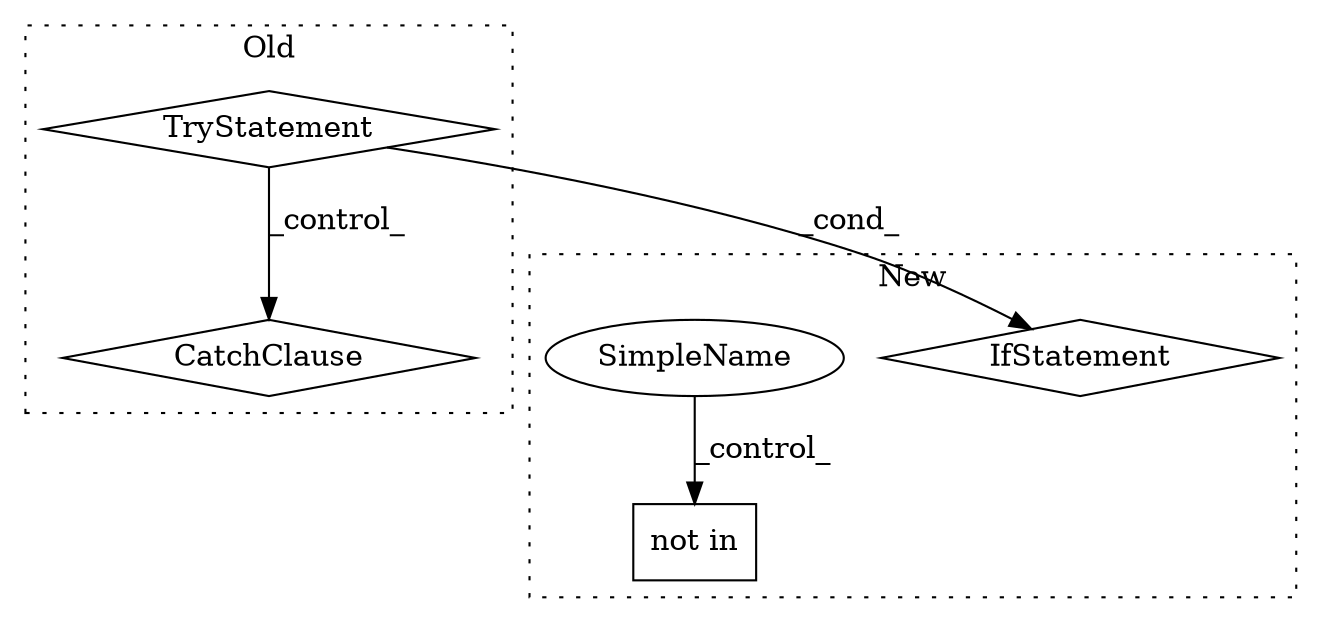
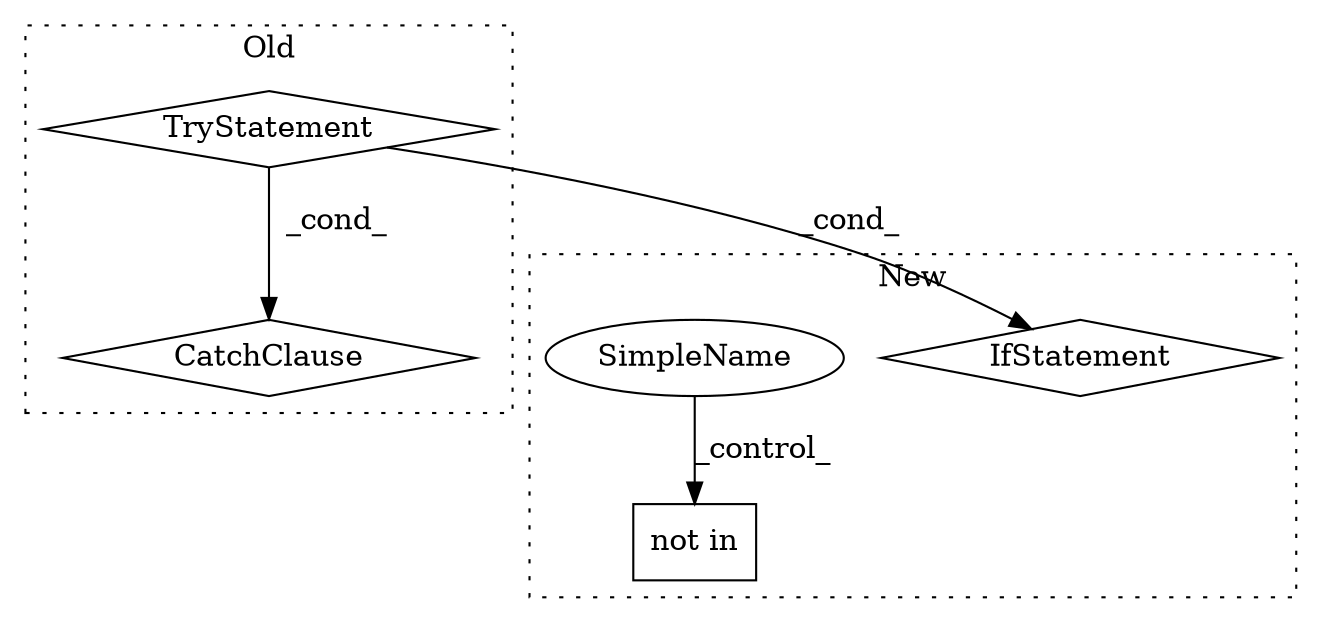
(337, 221) -> (337, 221)
